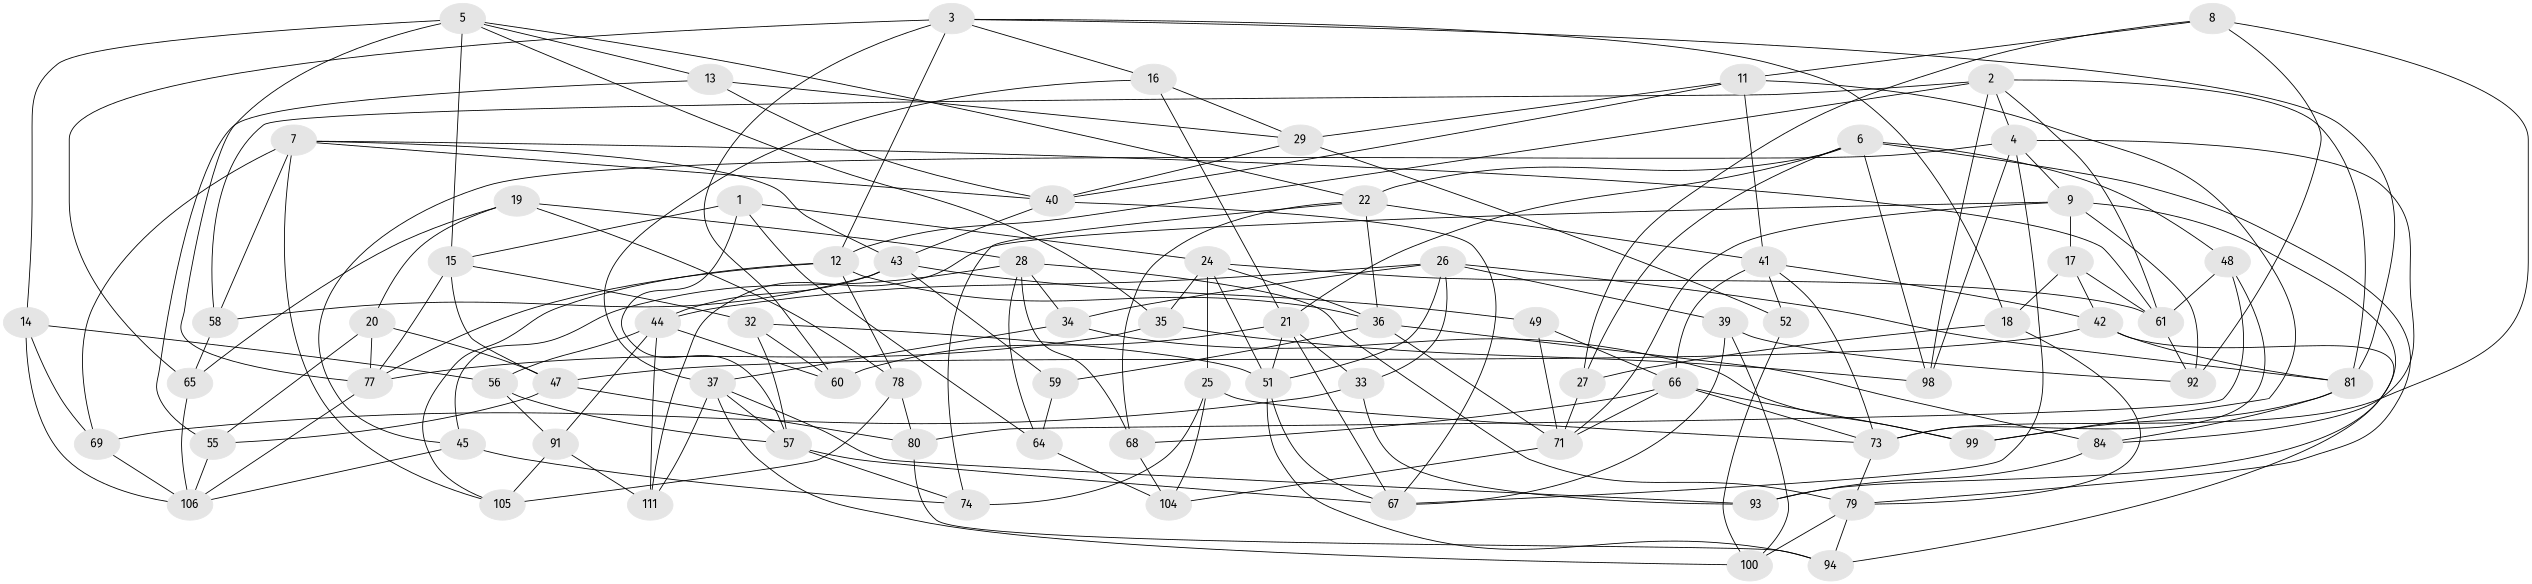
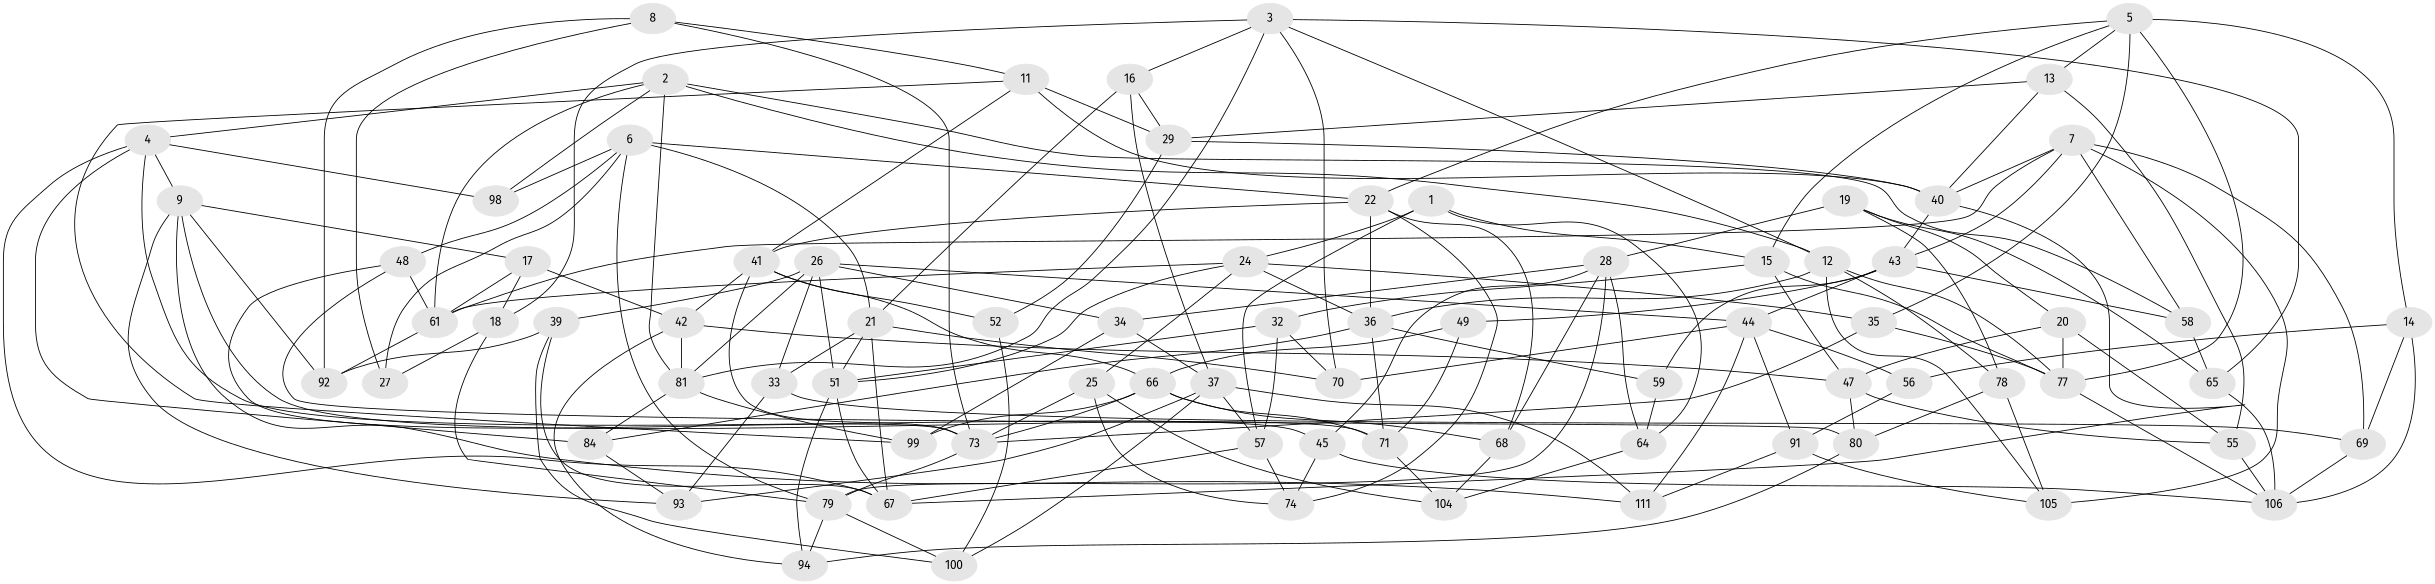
(1454, 353) -> (1433, 416)
(838, 383) -> (1338, 383)
(1571, 414) -> none
(638, 425) -> none
